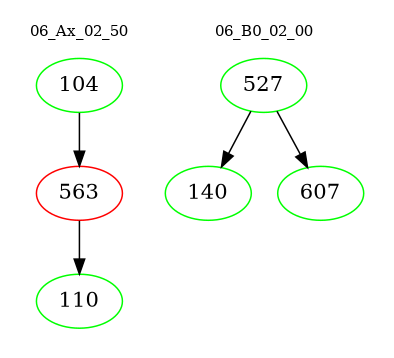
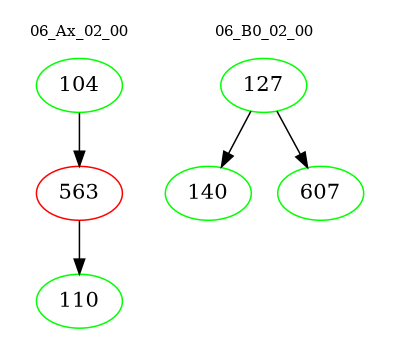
(79, 32) -> (79, 32)
(264, 85) -> (264, 85)
